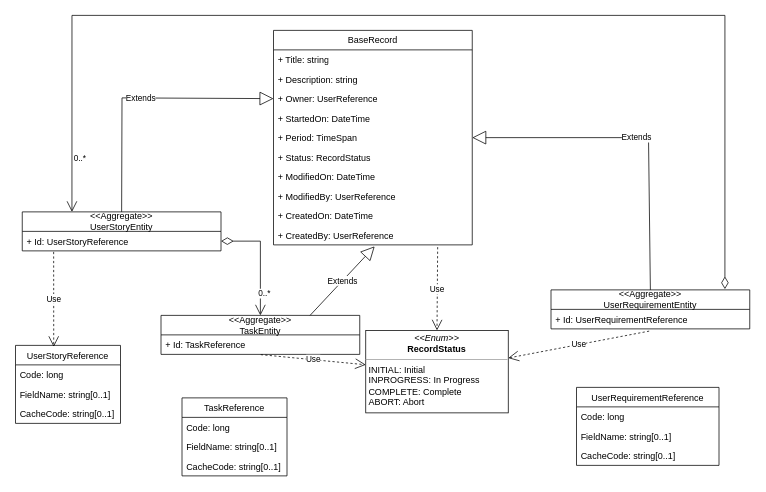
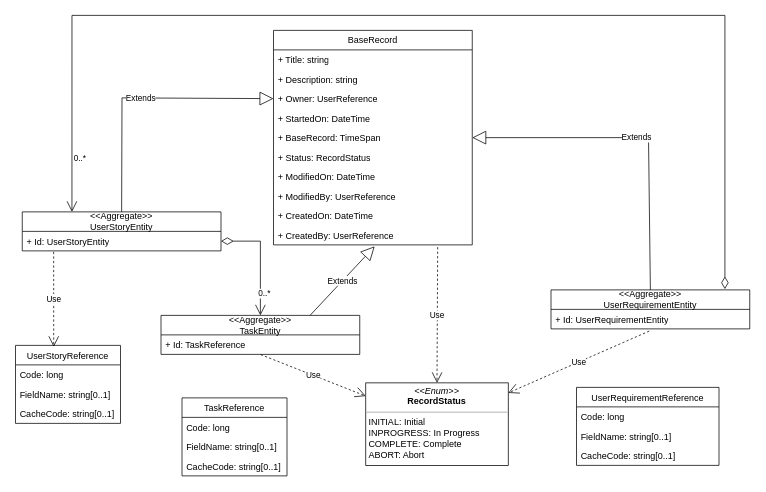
(317, 139) -> (329, 139)
(84, 242) -> (75, 242)
(626, 320) -> (618, 320)
(437, 372) -> (437, 424)
